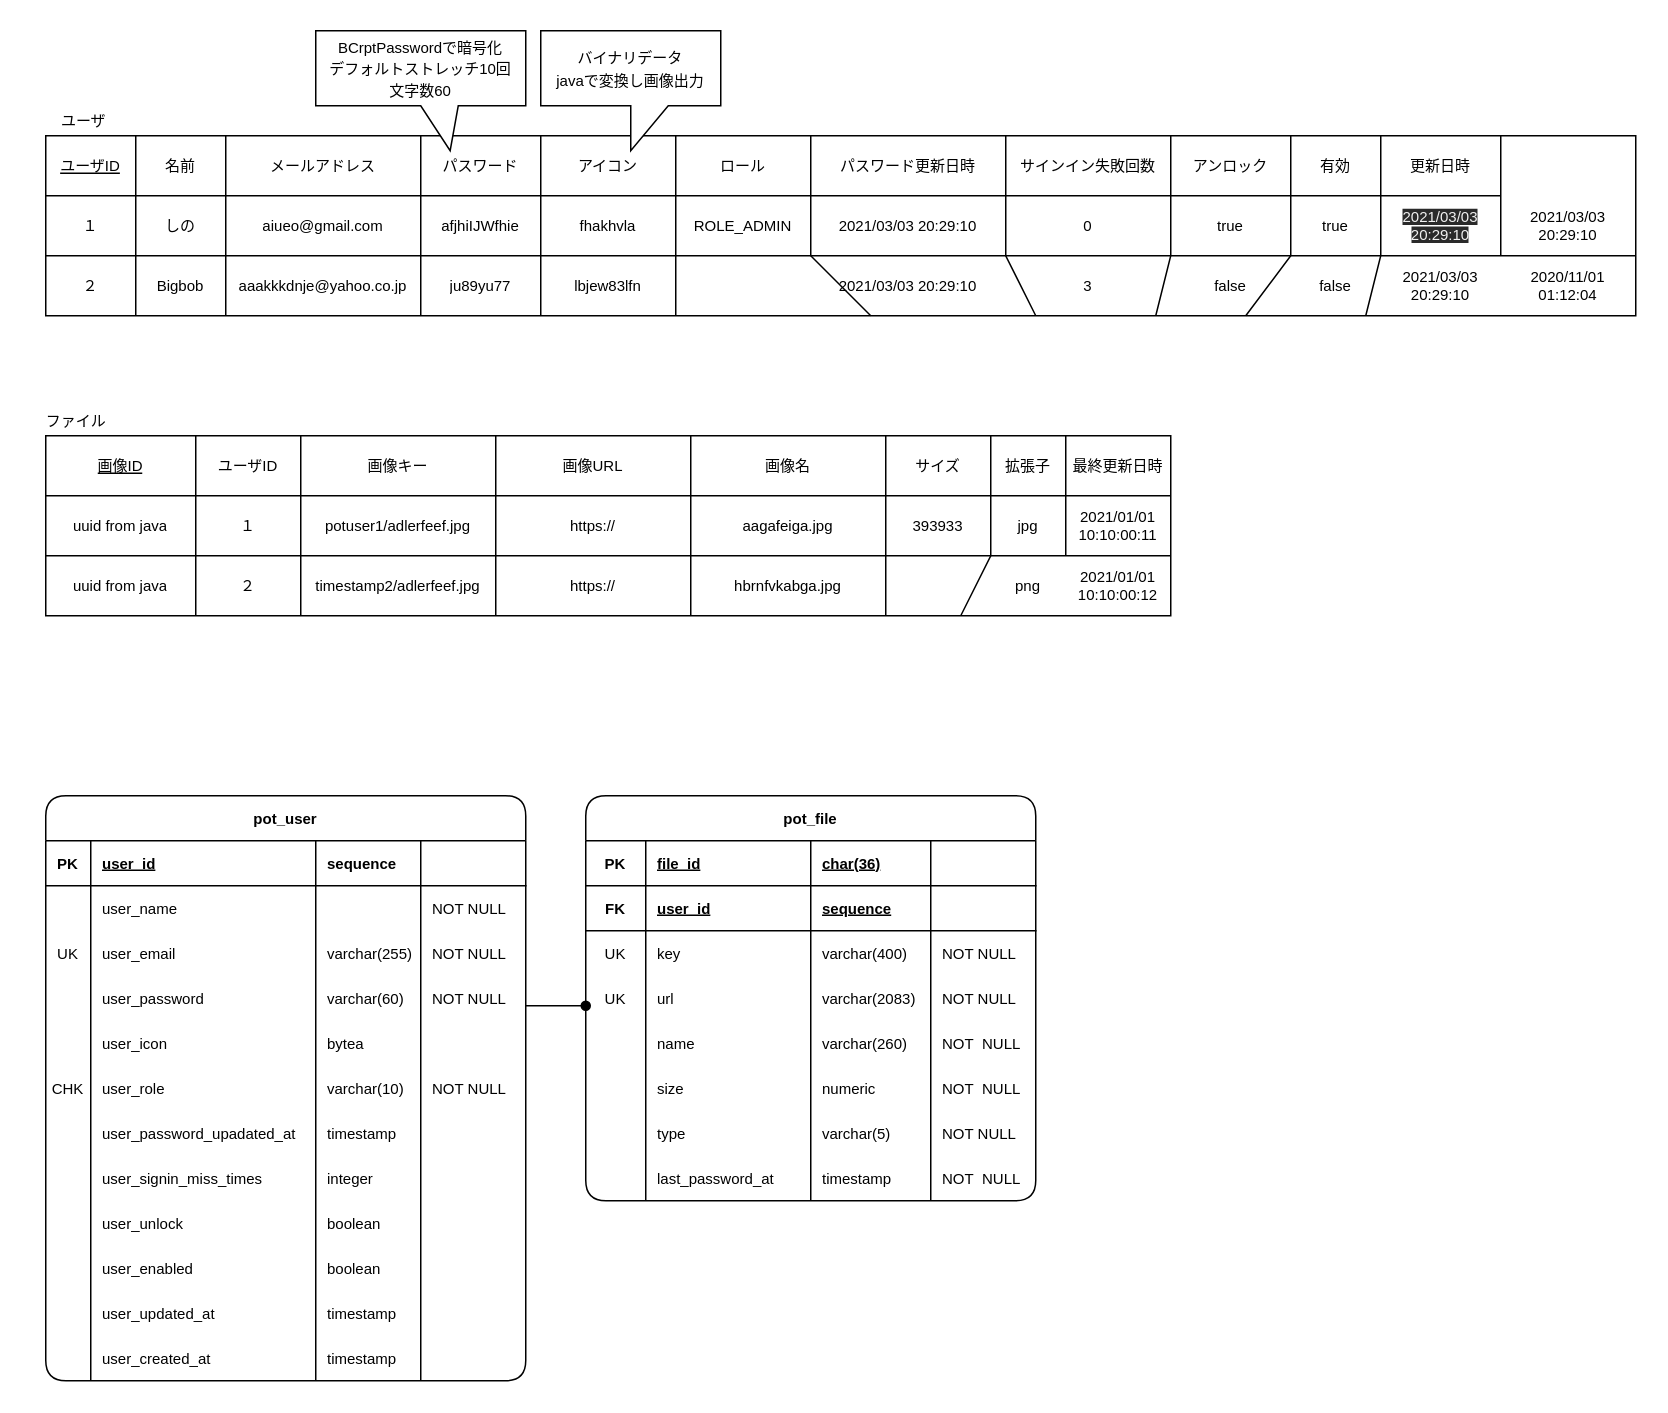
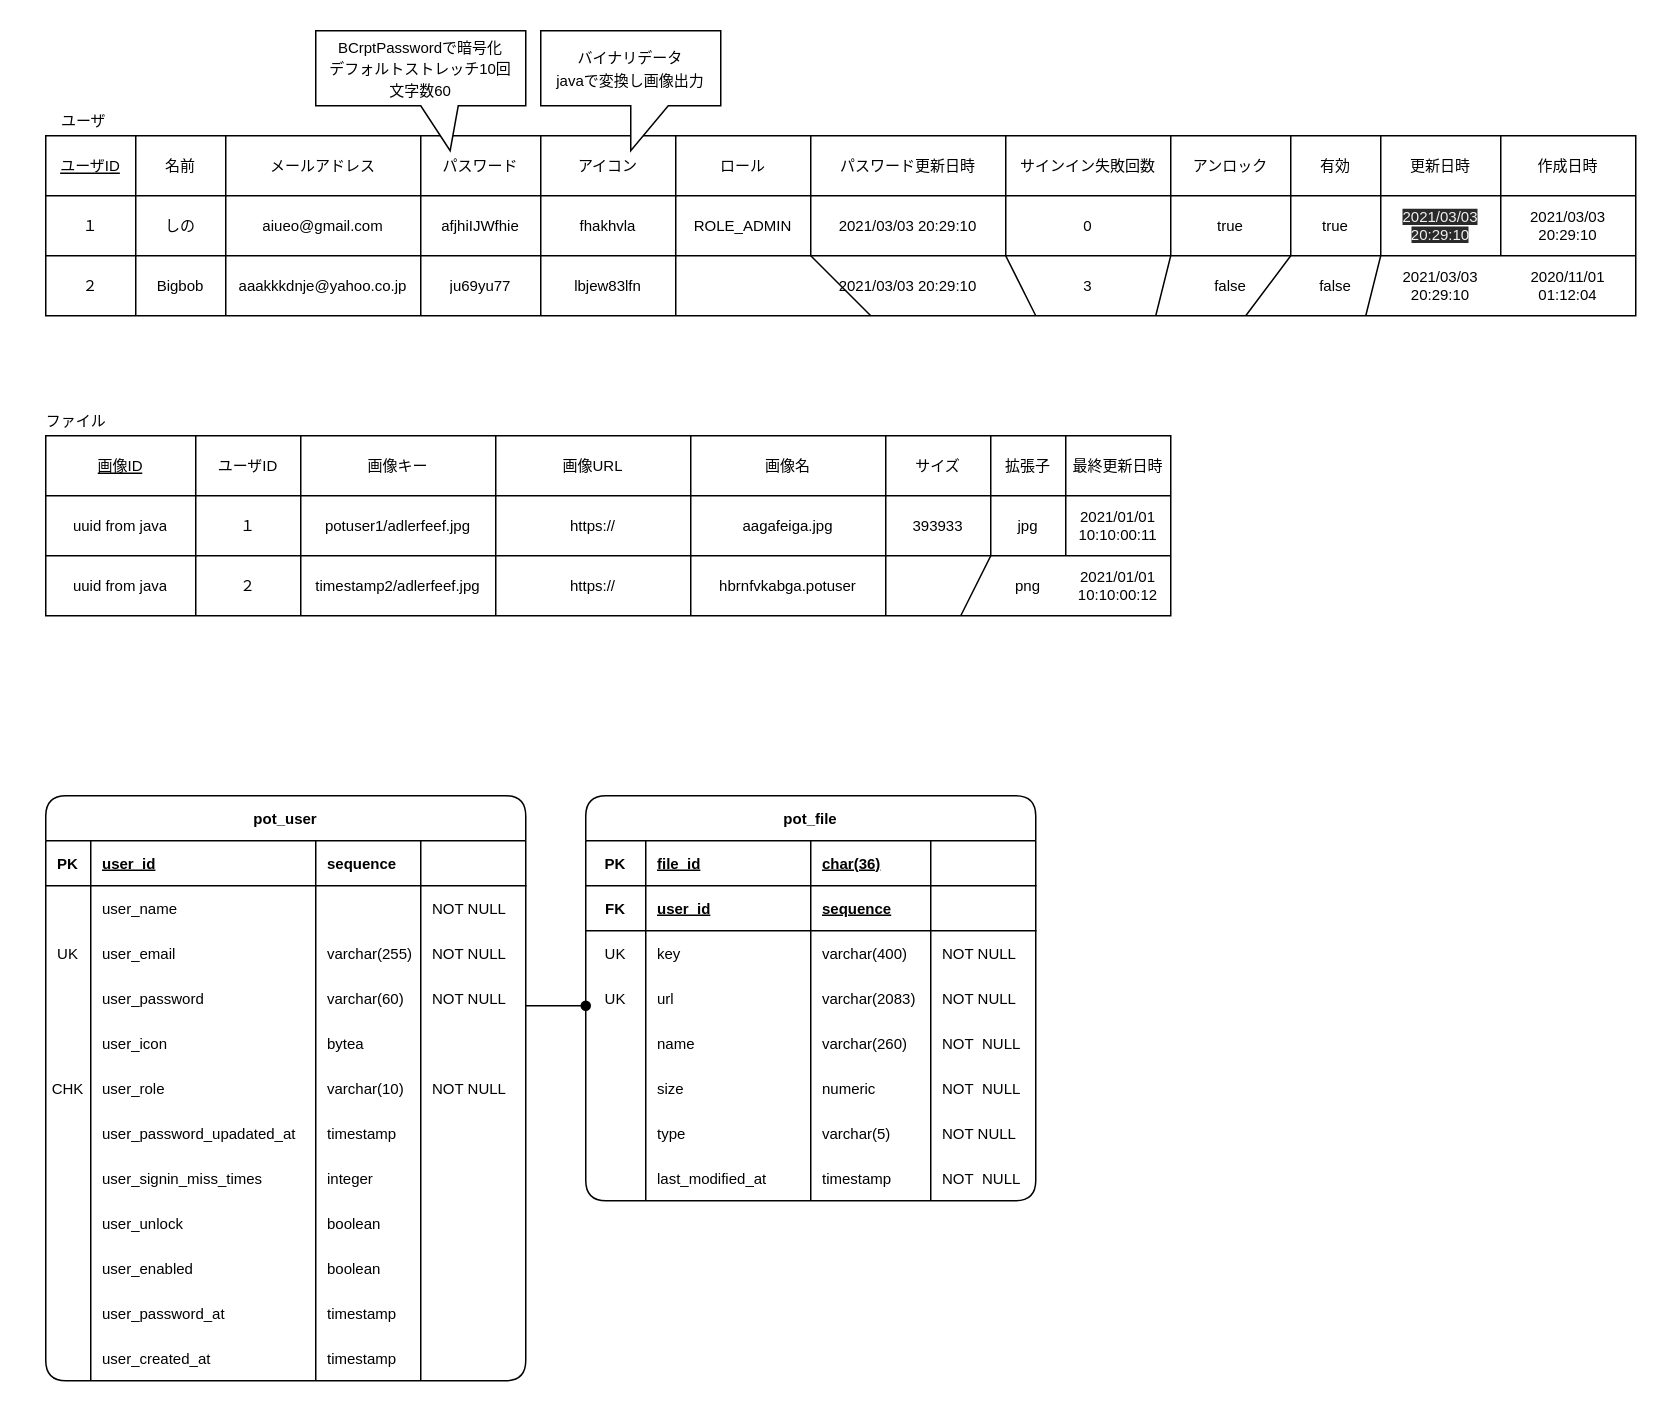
none -> (1568, 166)
(481, 286) -> (481, 286)
(788, 586) -> (788, 586)
(722, 1179) -> (718, 1179)
(165, 1314) -> (169, 1314)
